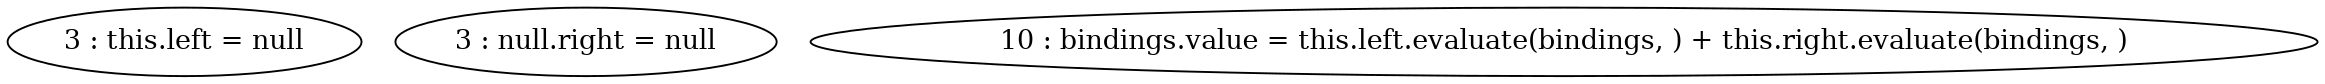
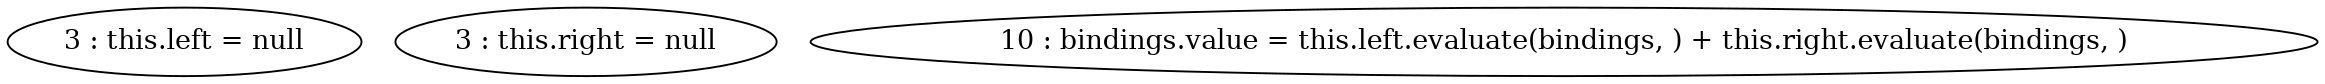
(586, 42) -> (586, 42)
